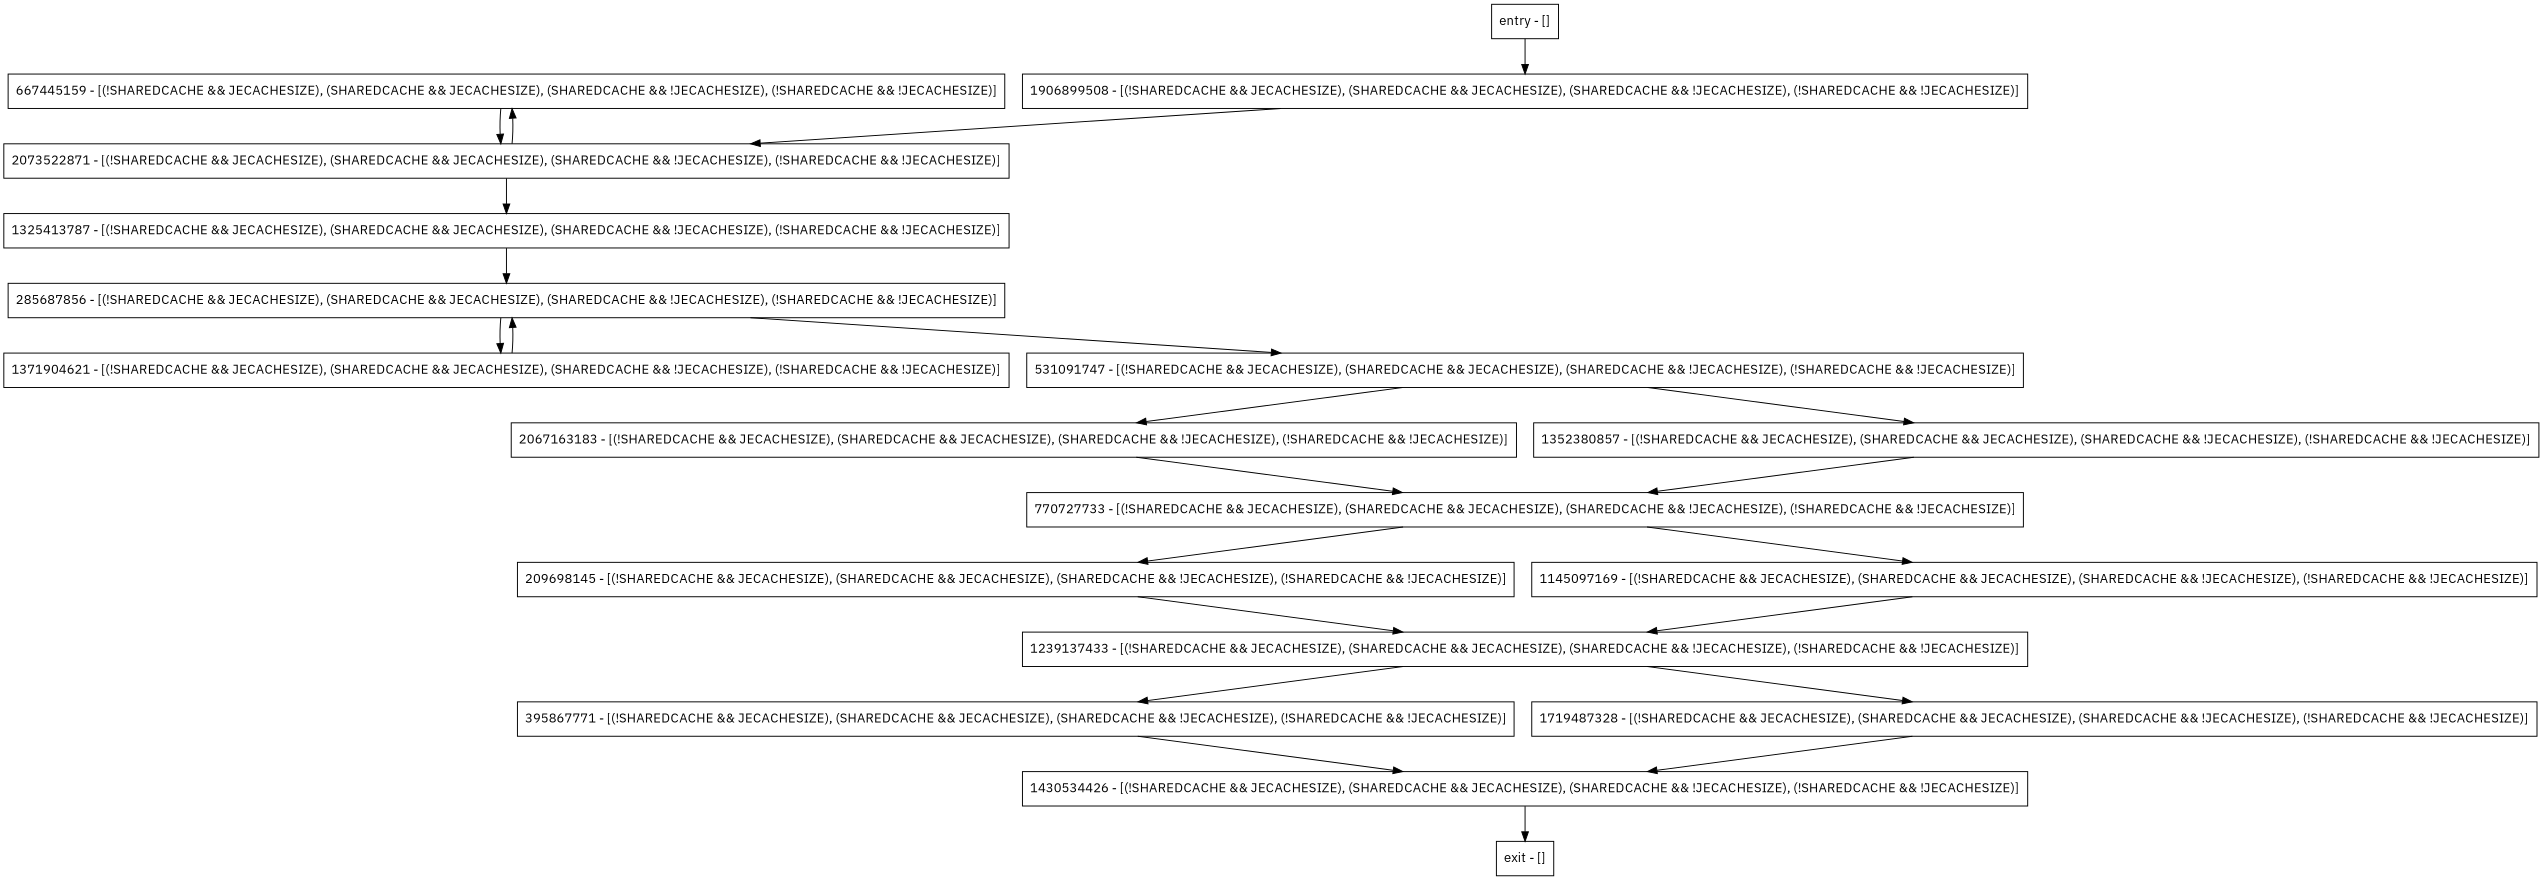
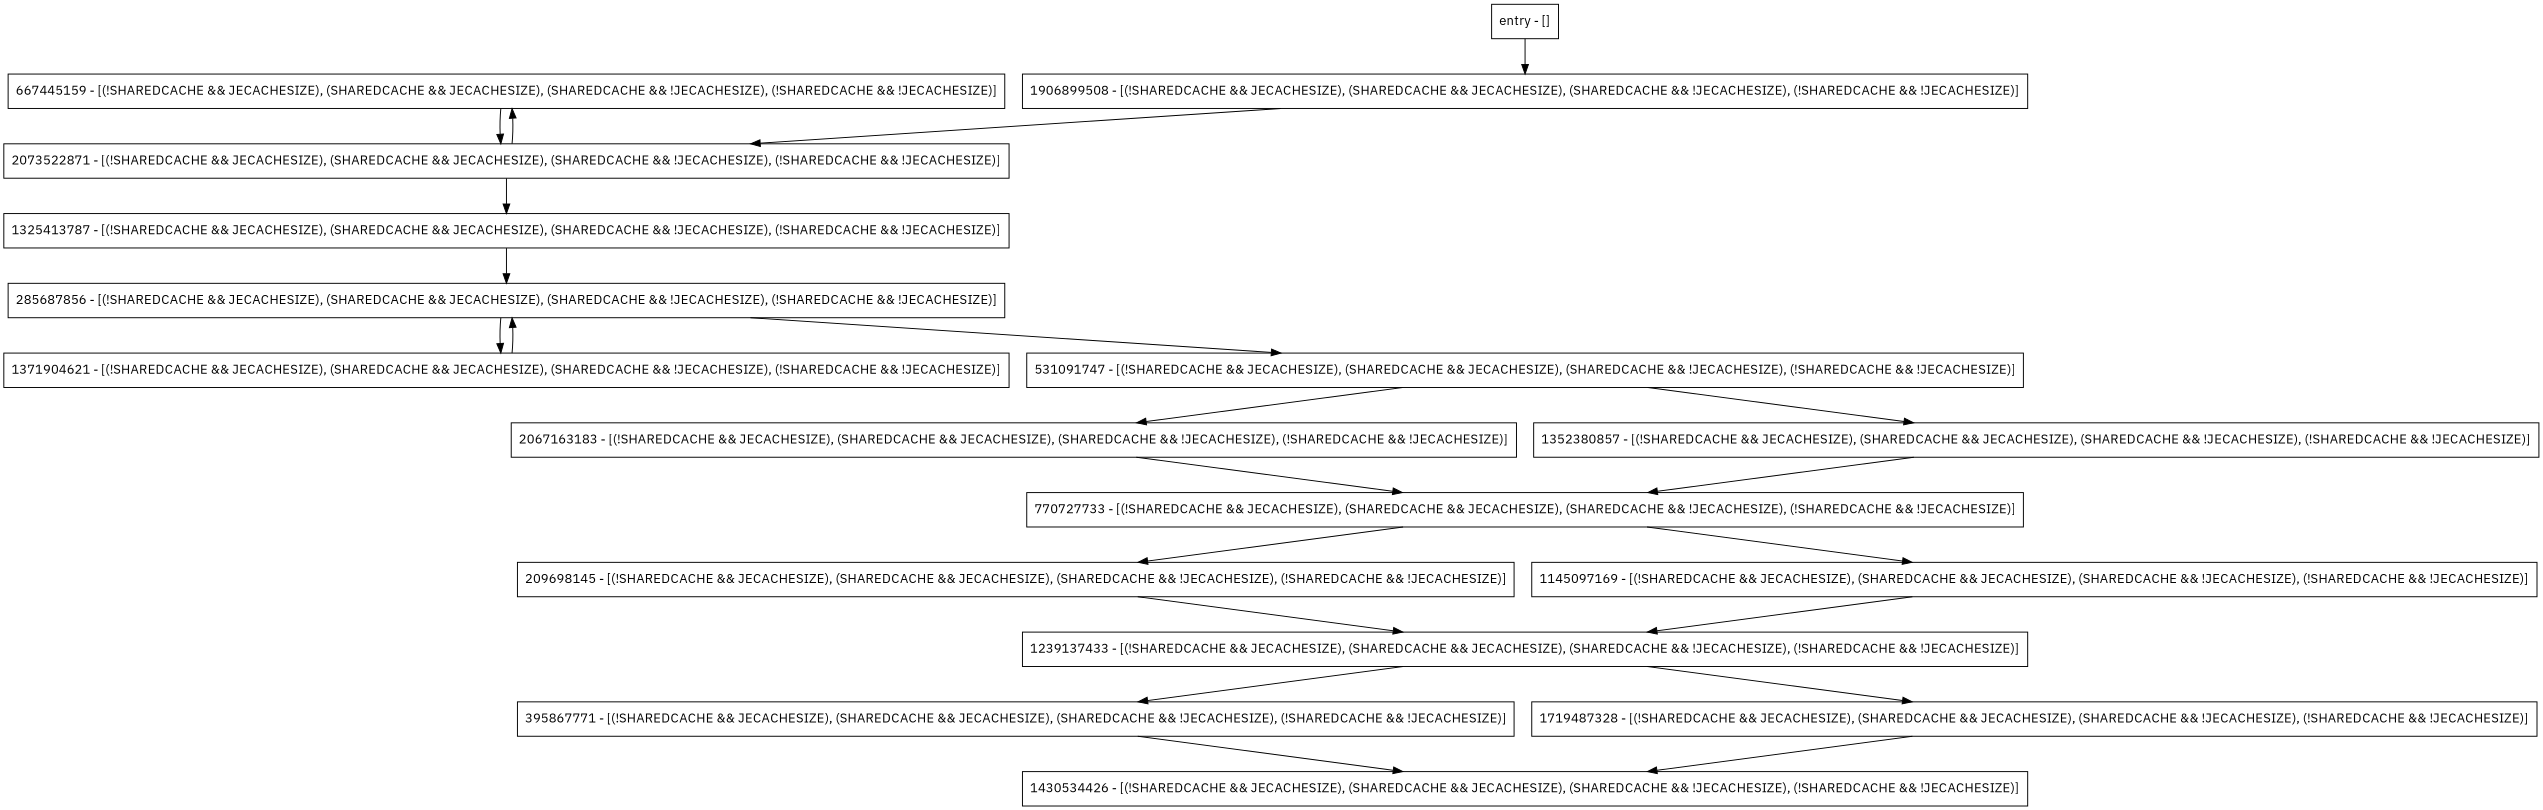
(1525, 859) -> none
